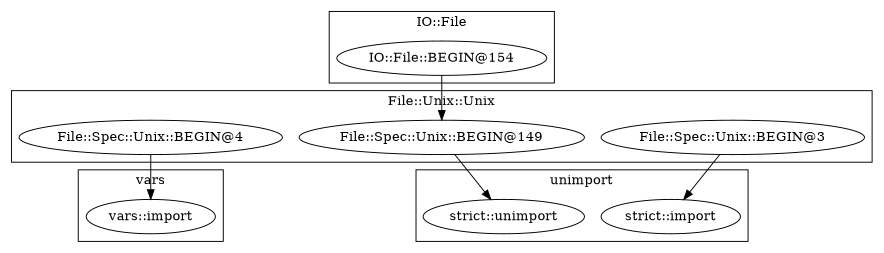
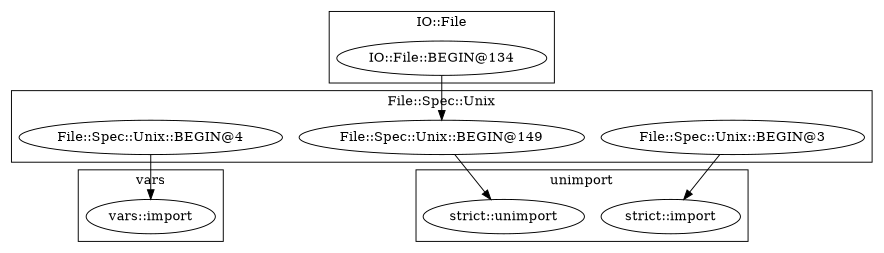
(442, 58) -> (442, 58)
(442, 102) -> (442, 102)
